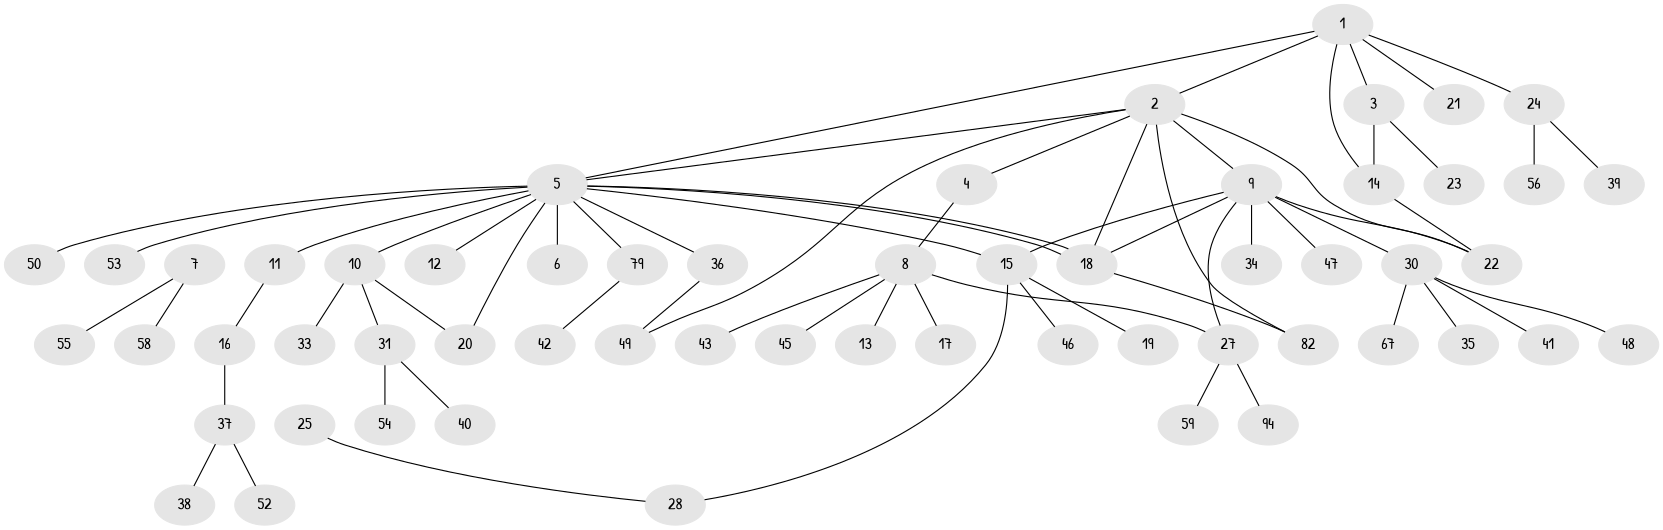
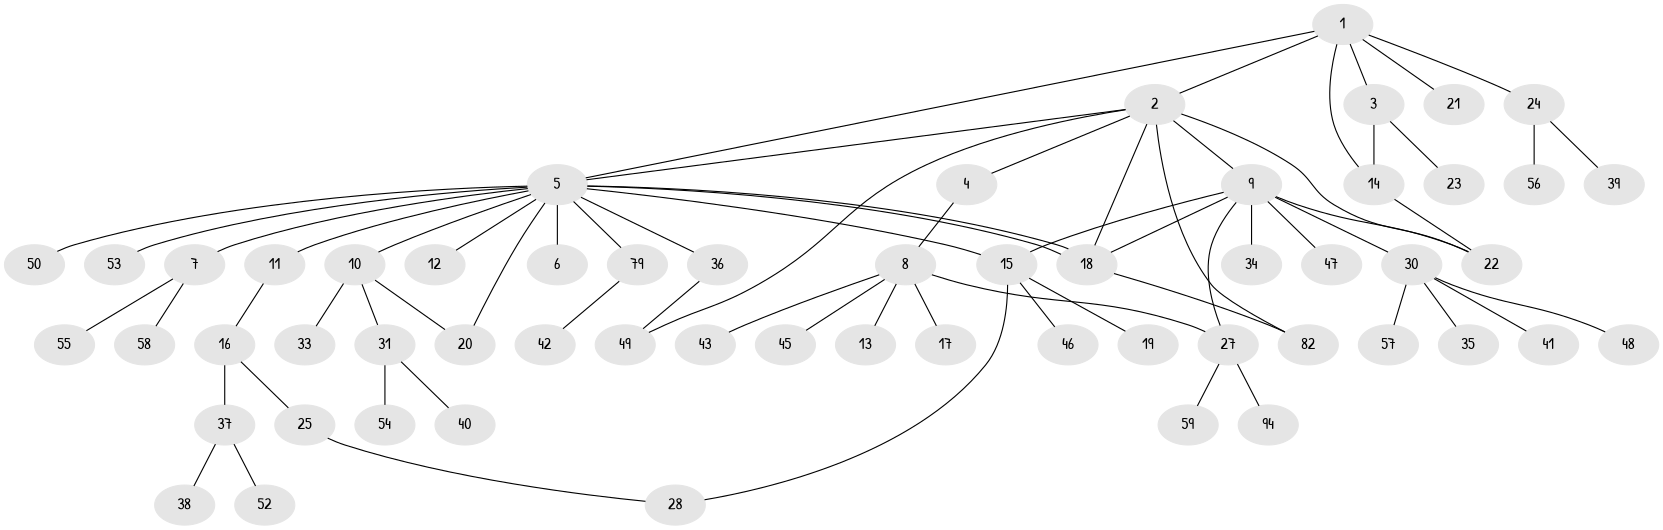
none -> (371, 211)
(1388, 345) -> (1388, 345)
none -> (265, 385)
